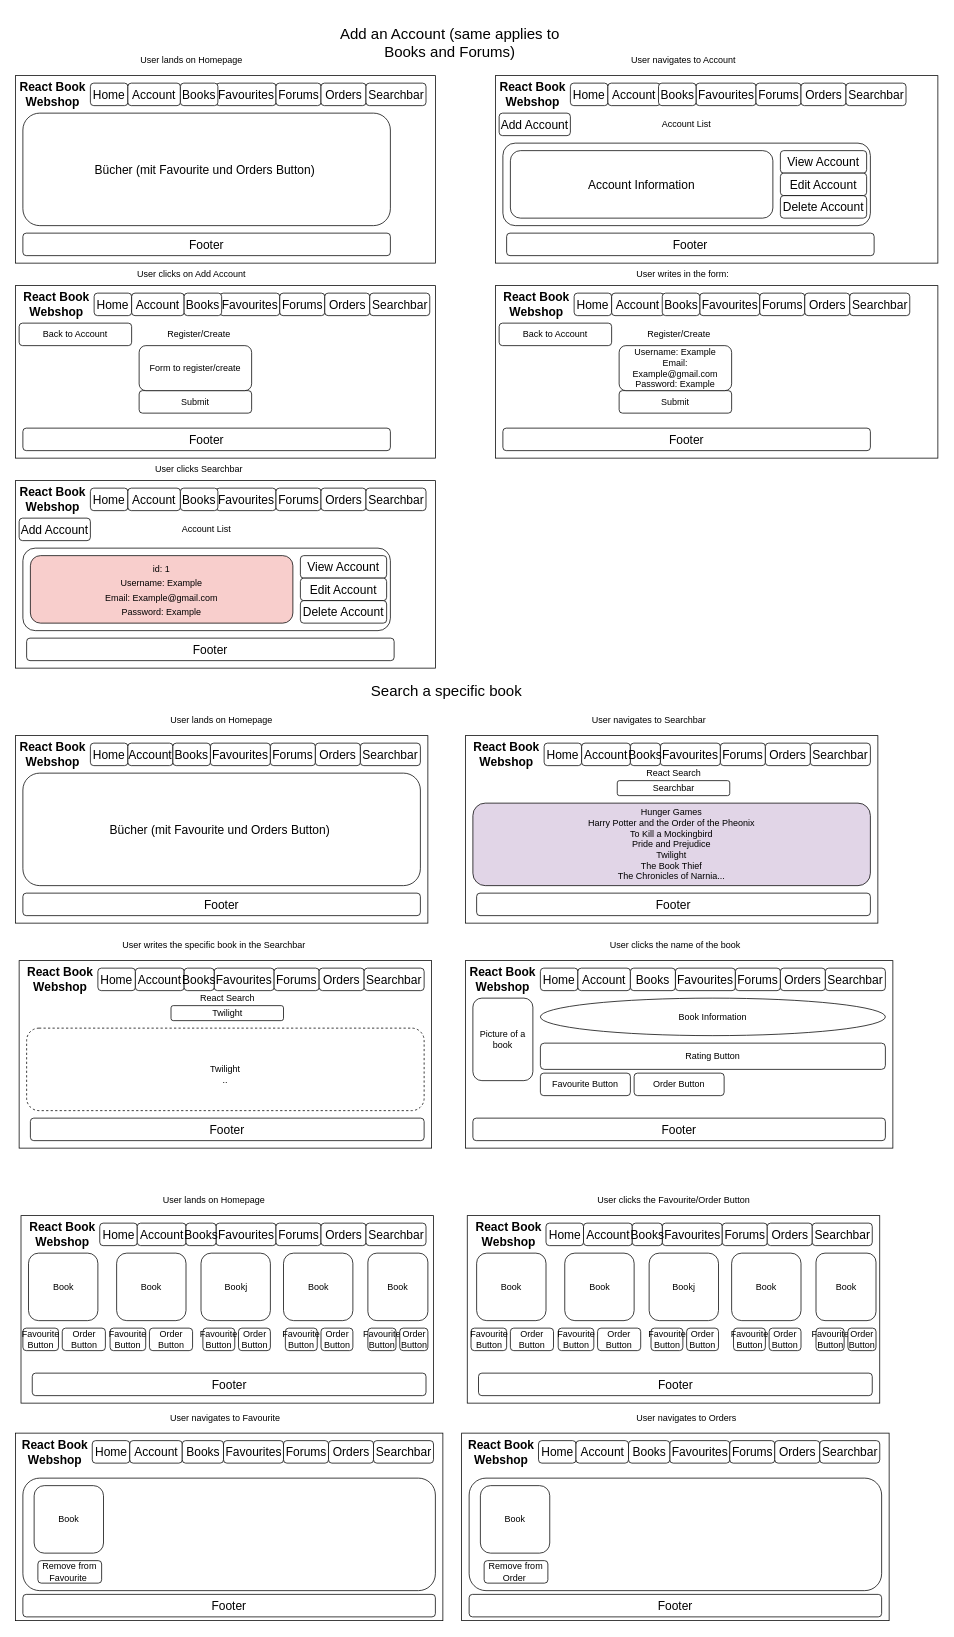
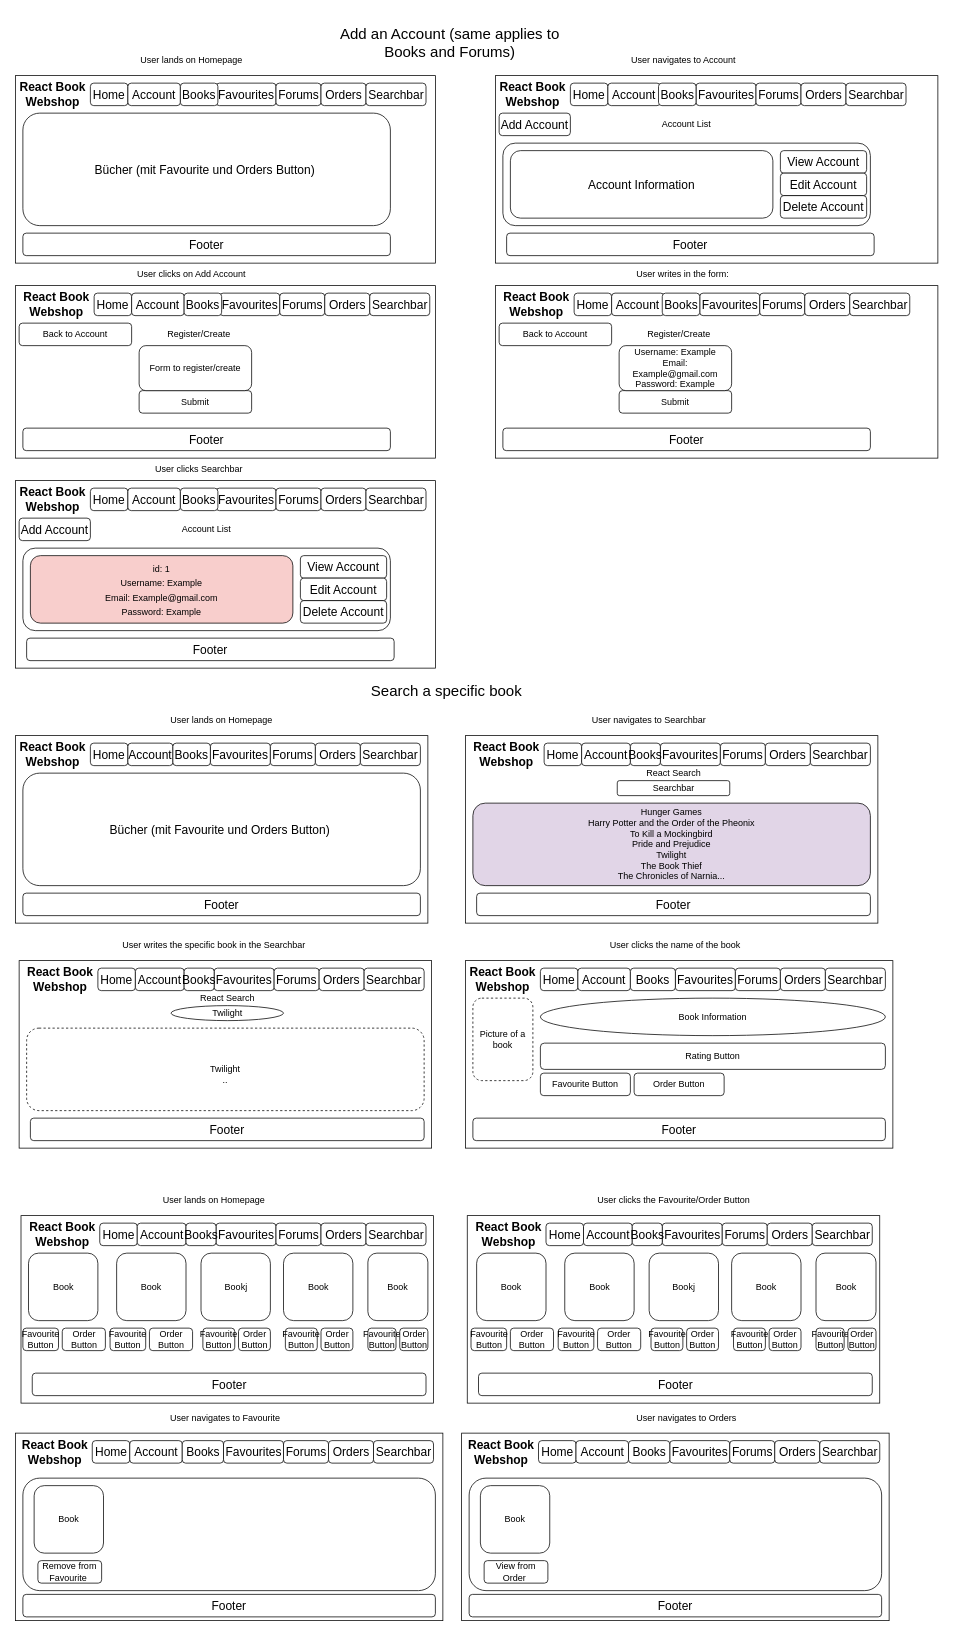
(227, 1013) -> (227, 1013)
(503, 1039) -> (503, 1039)
(516, 1572) -> (516, 1572)
